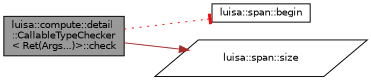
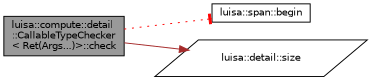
(261, 58) -> (261, 58)
